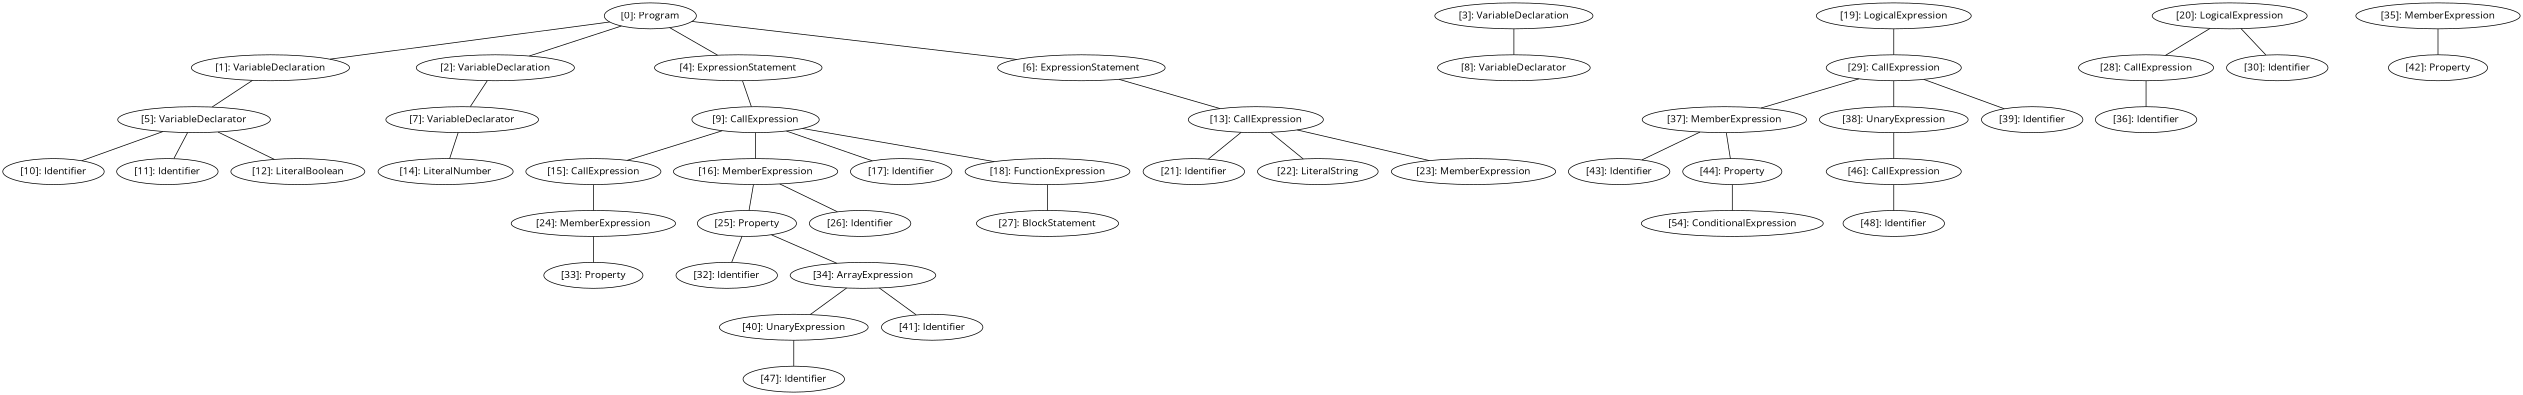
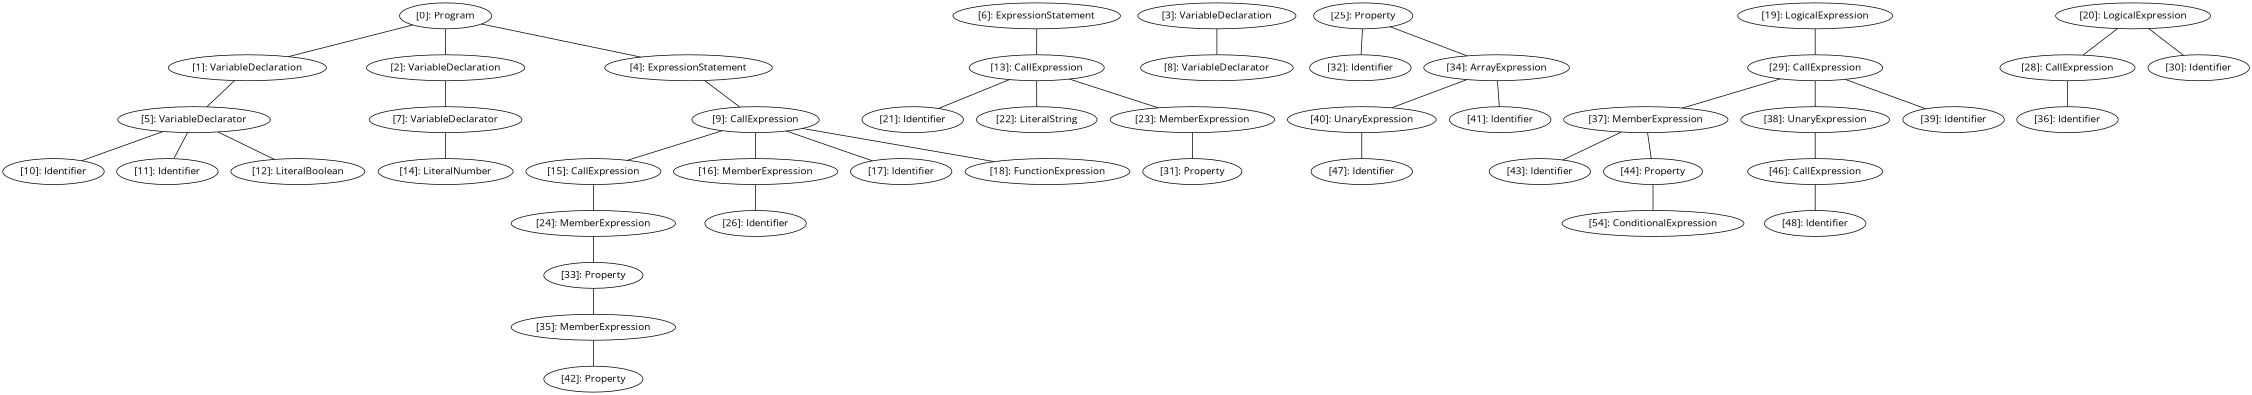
(854, 40) -> none
none -> (1192, 172)
(751, 198) -> none
(1048, 223) -> none
none -> (593, 301)
